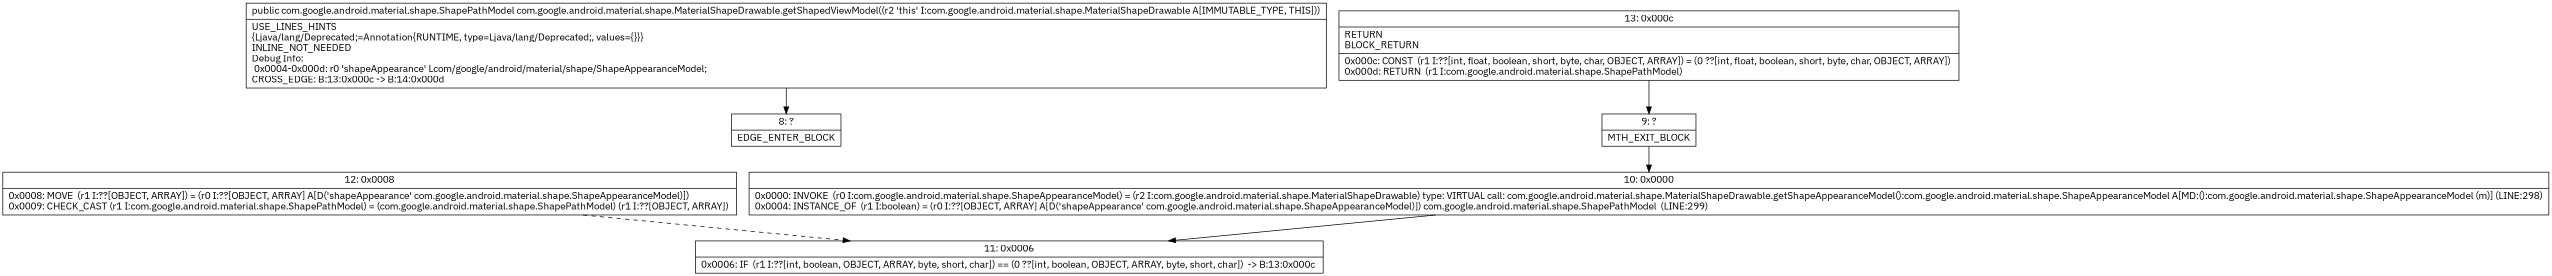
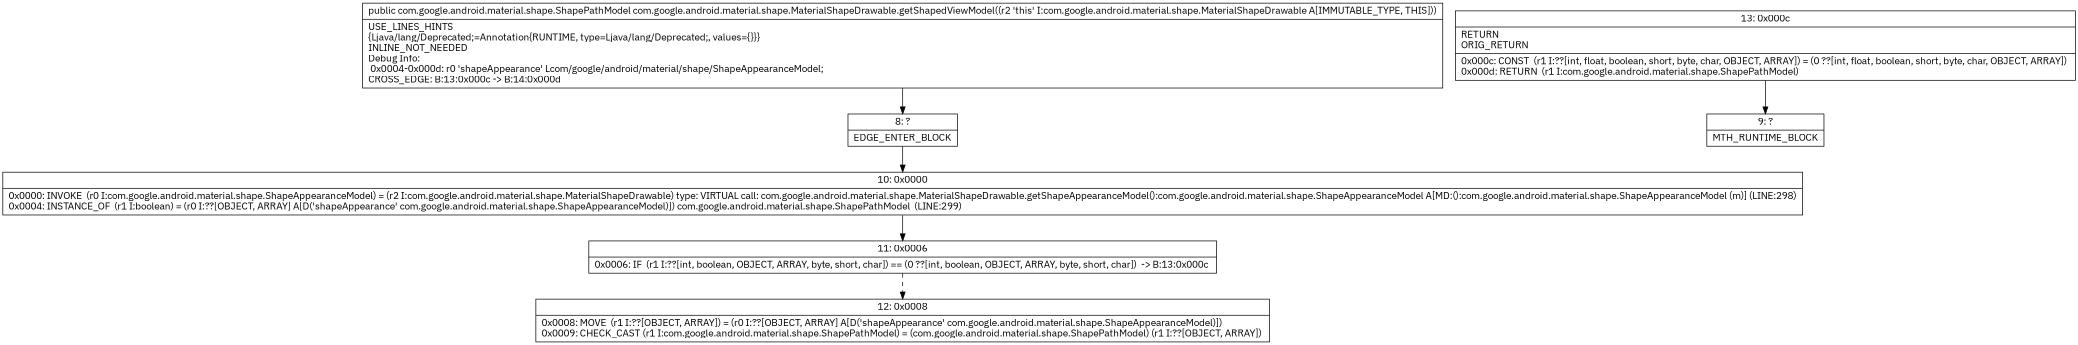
(1382, 45) -> (1495, 45)
(1649, 138) -> (1765, 138)
(1649, 156) -> (903, 156)
(713, 228) -> (903, 283)
